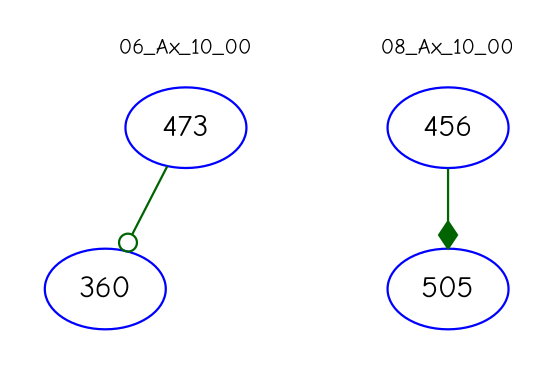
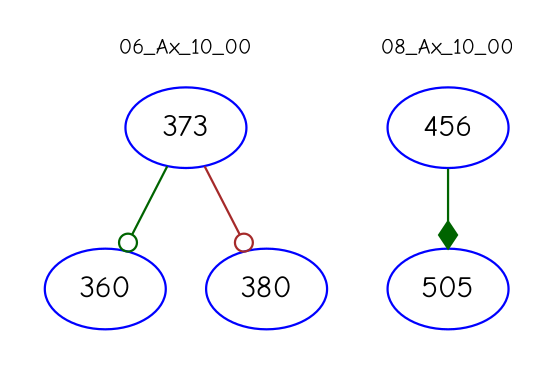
(186, 128) -> (186, 128)
none -> (267, 289)
